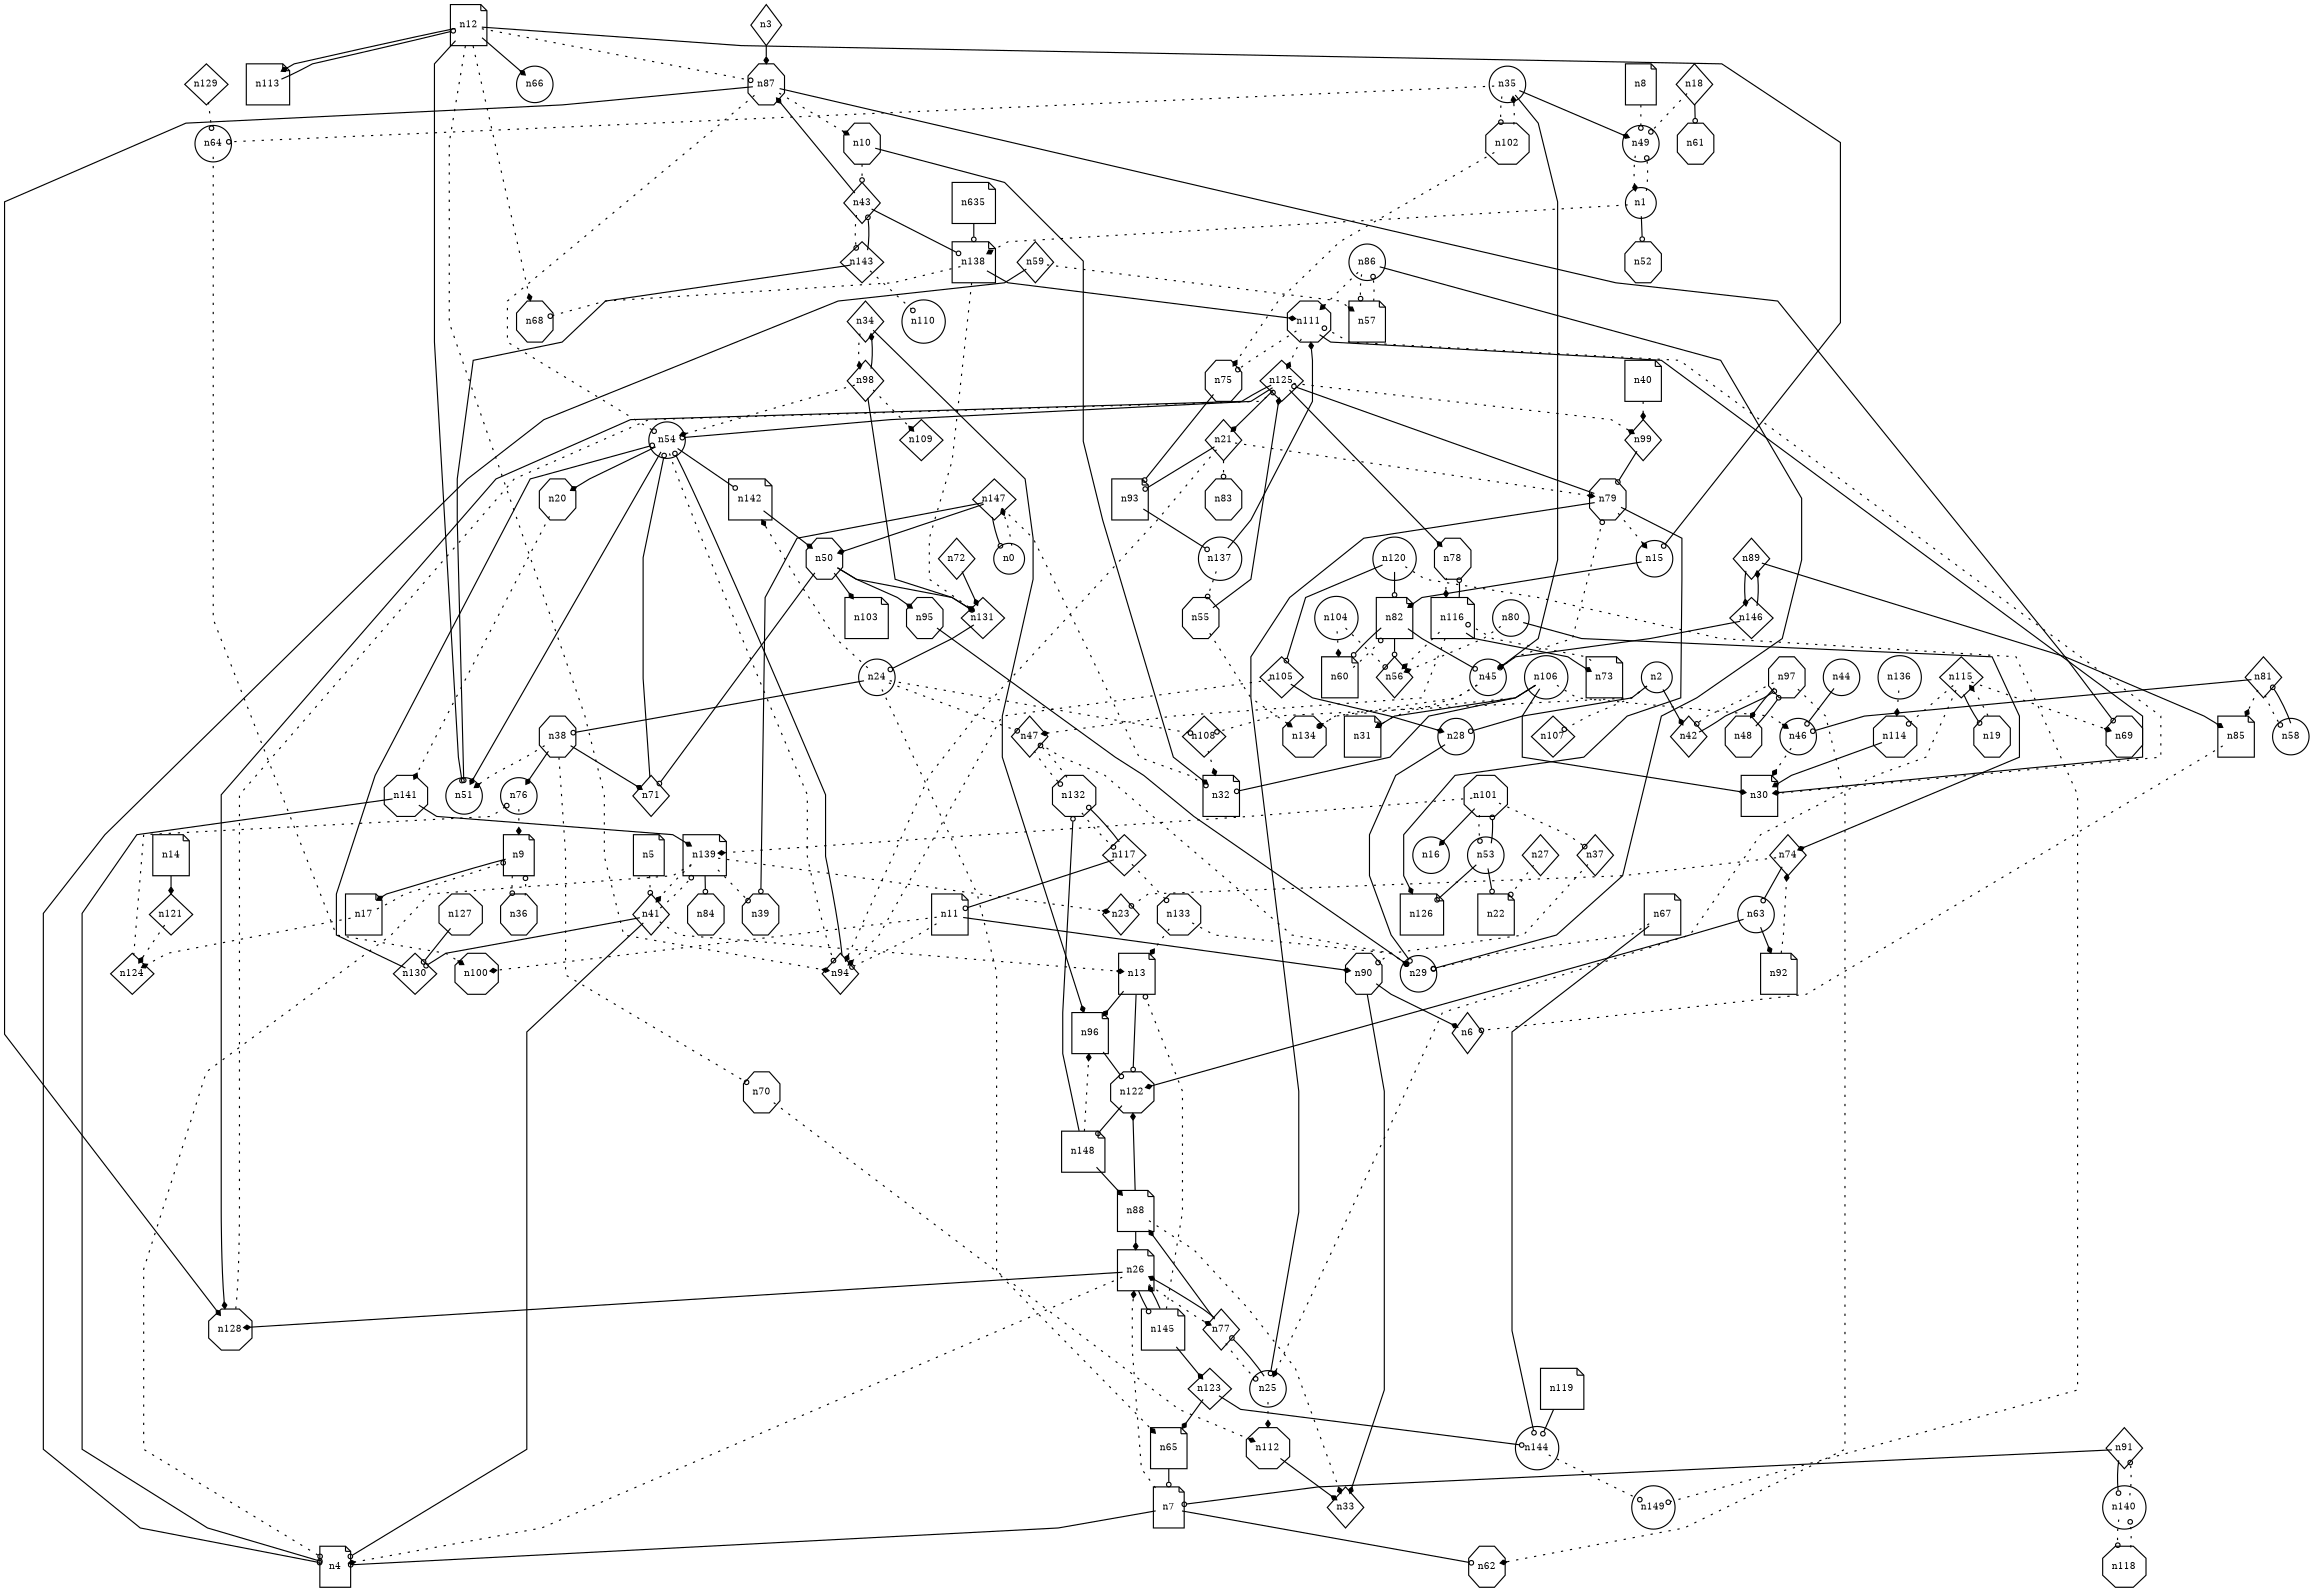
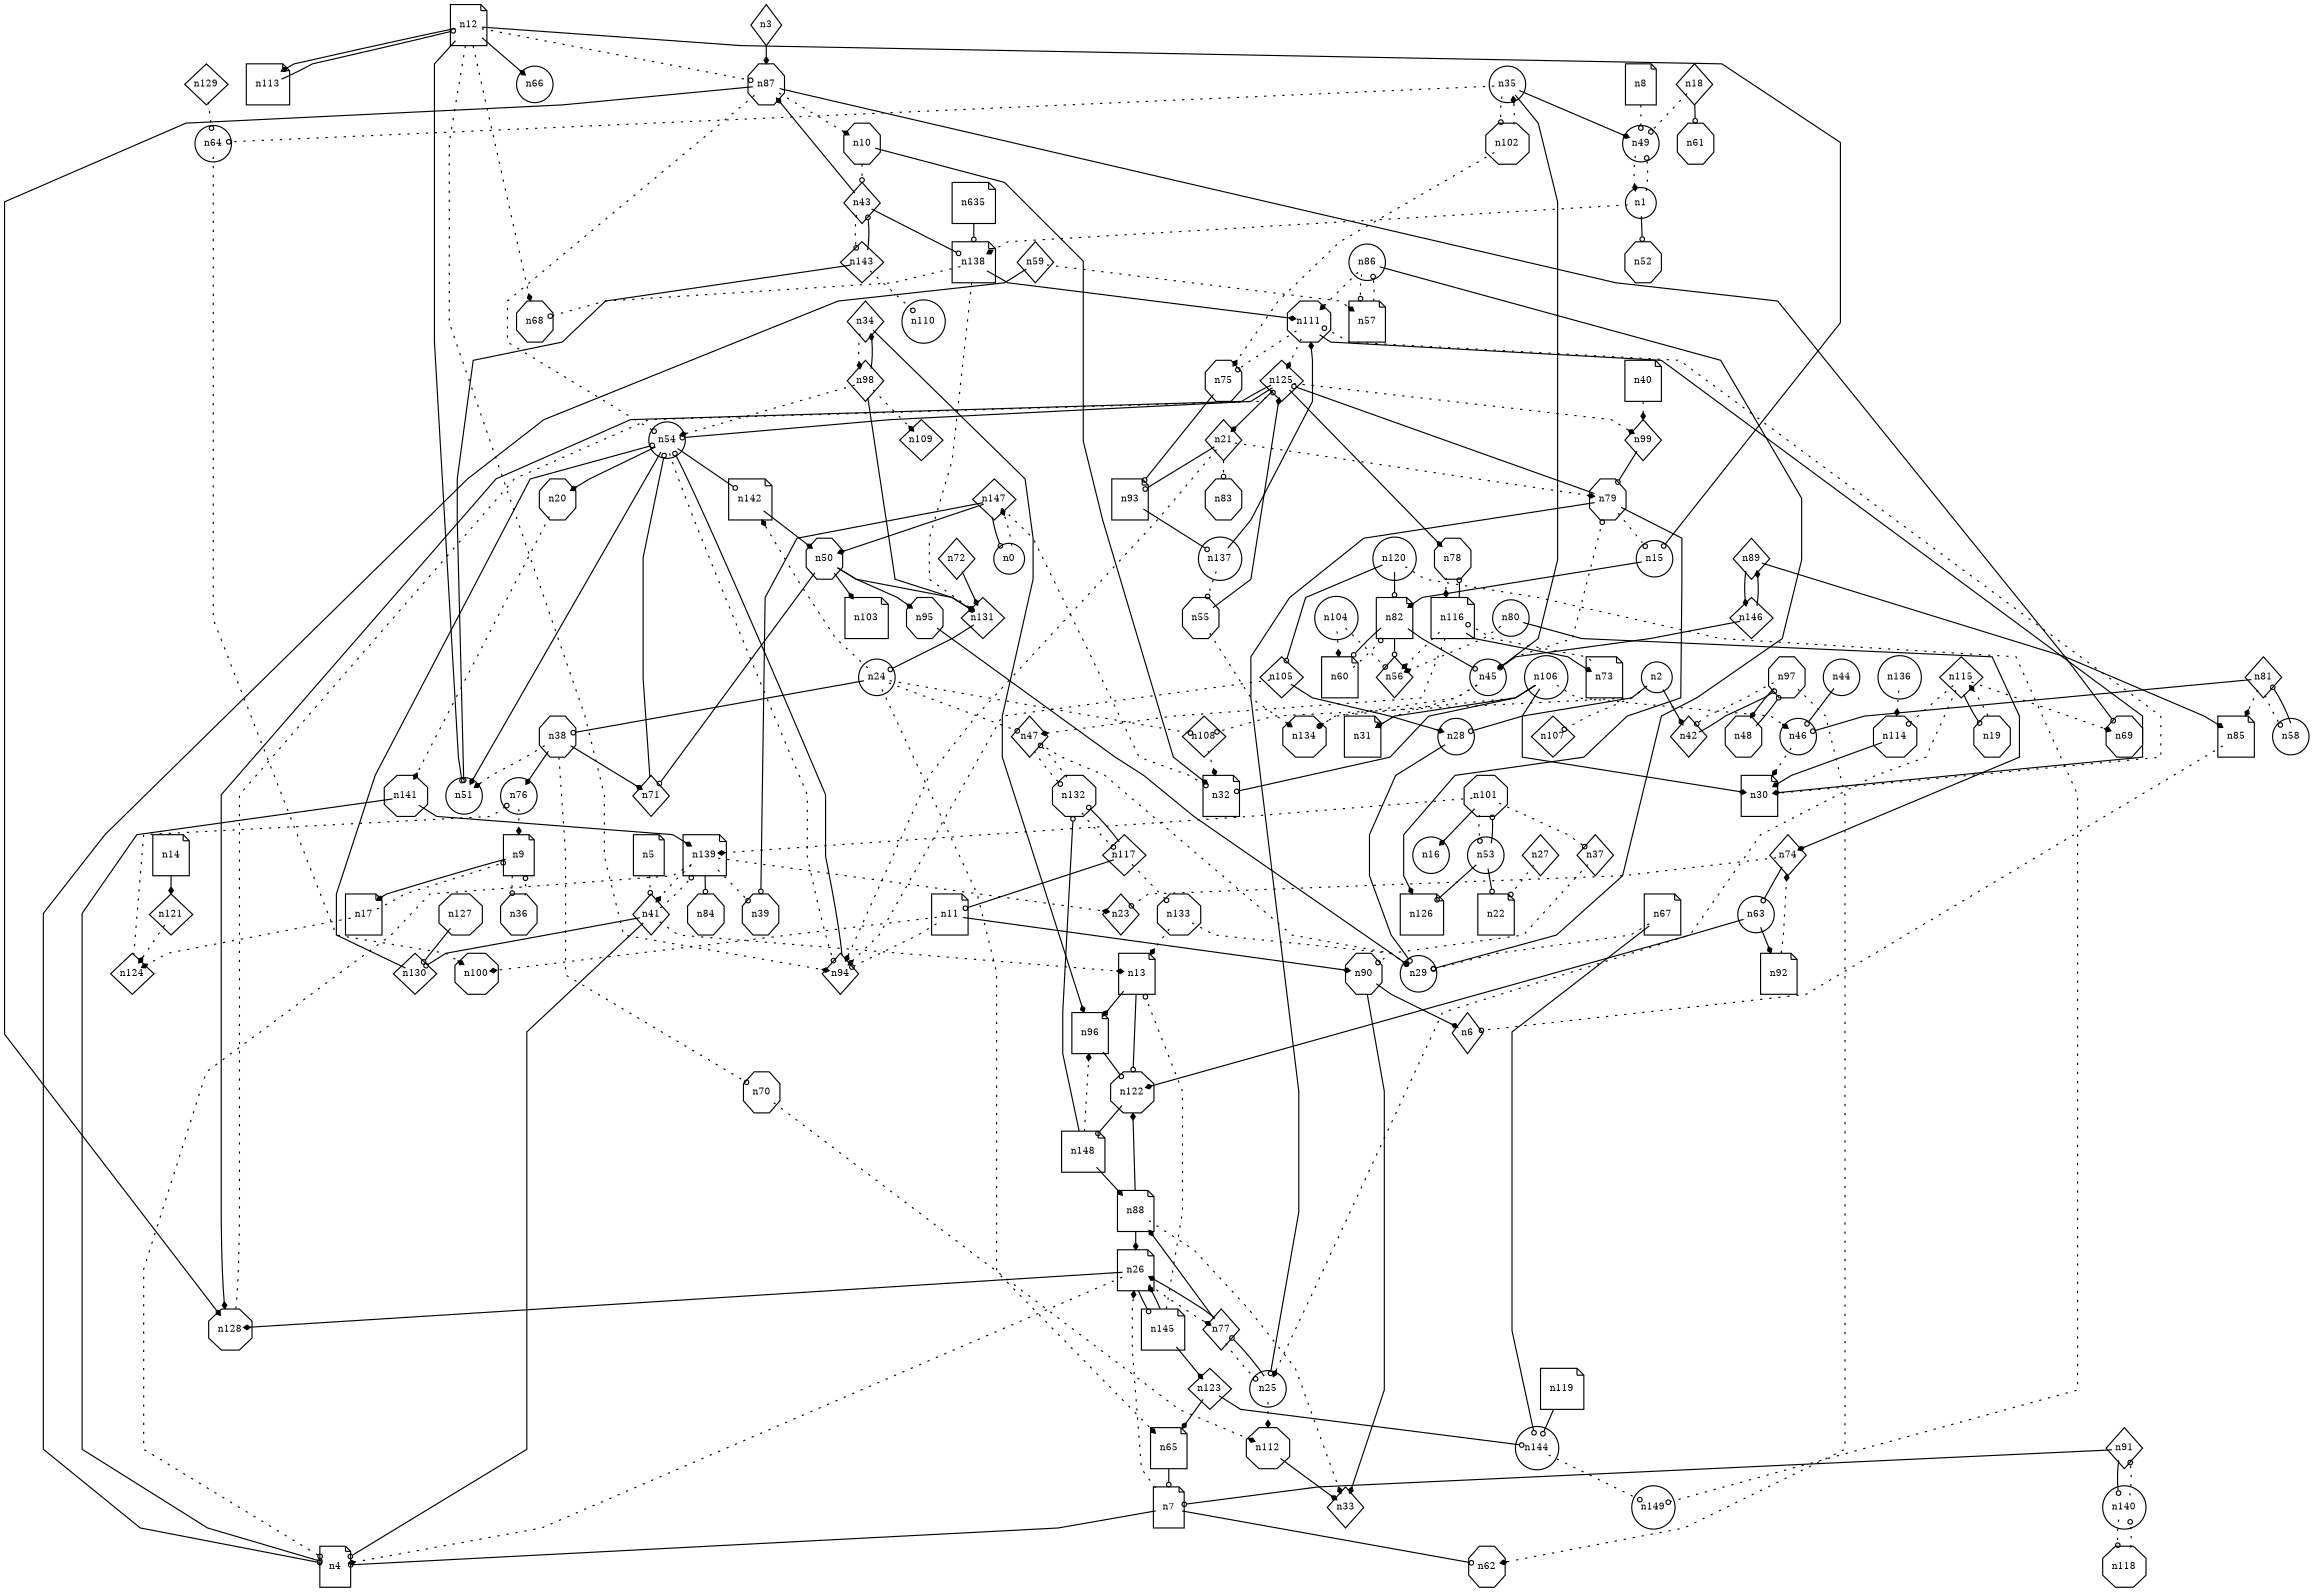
(1630, 528) -> (1630, 528)
